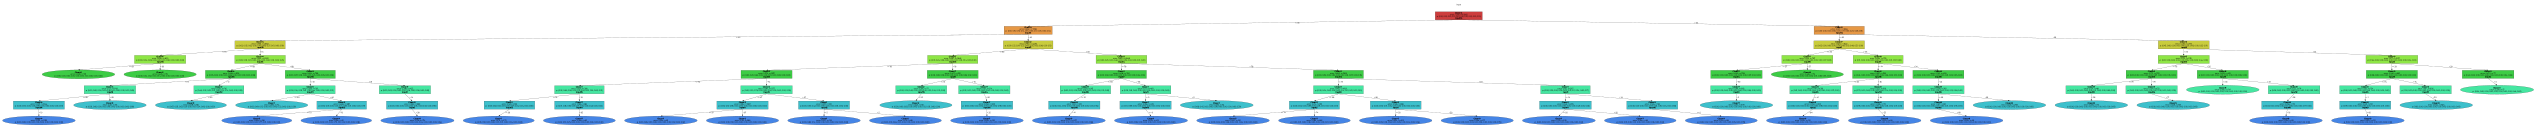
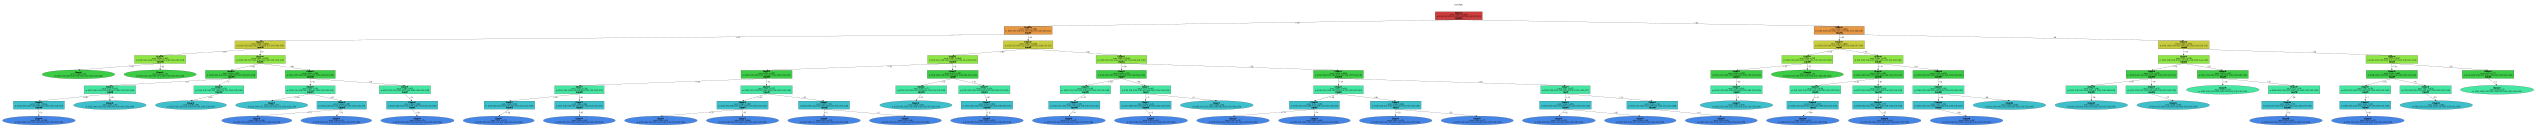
(1459, 5) -> (1459, 5)
